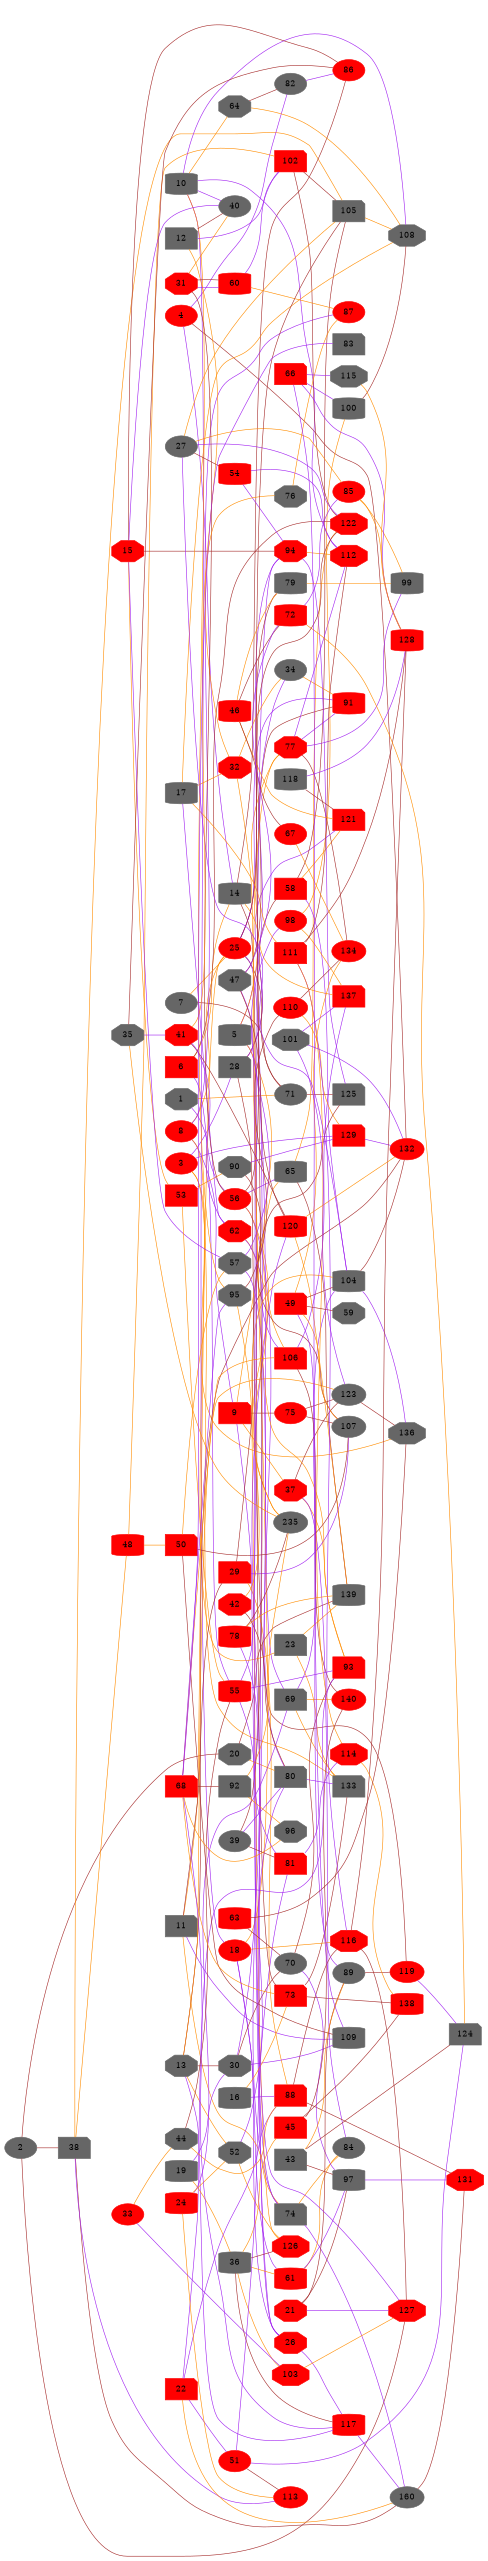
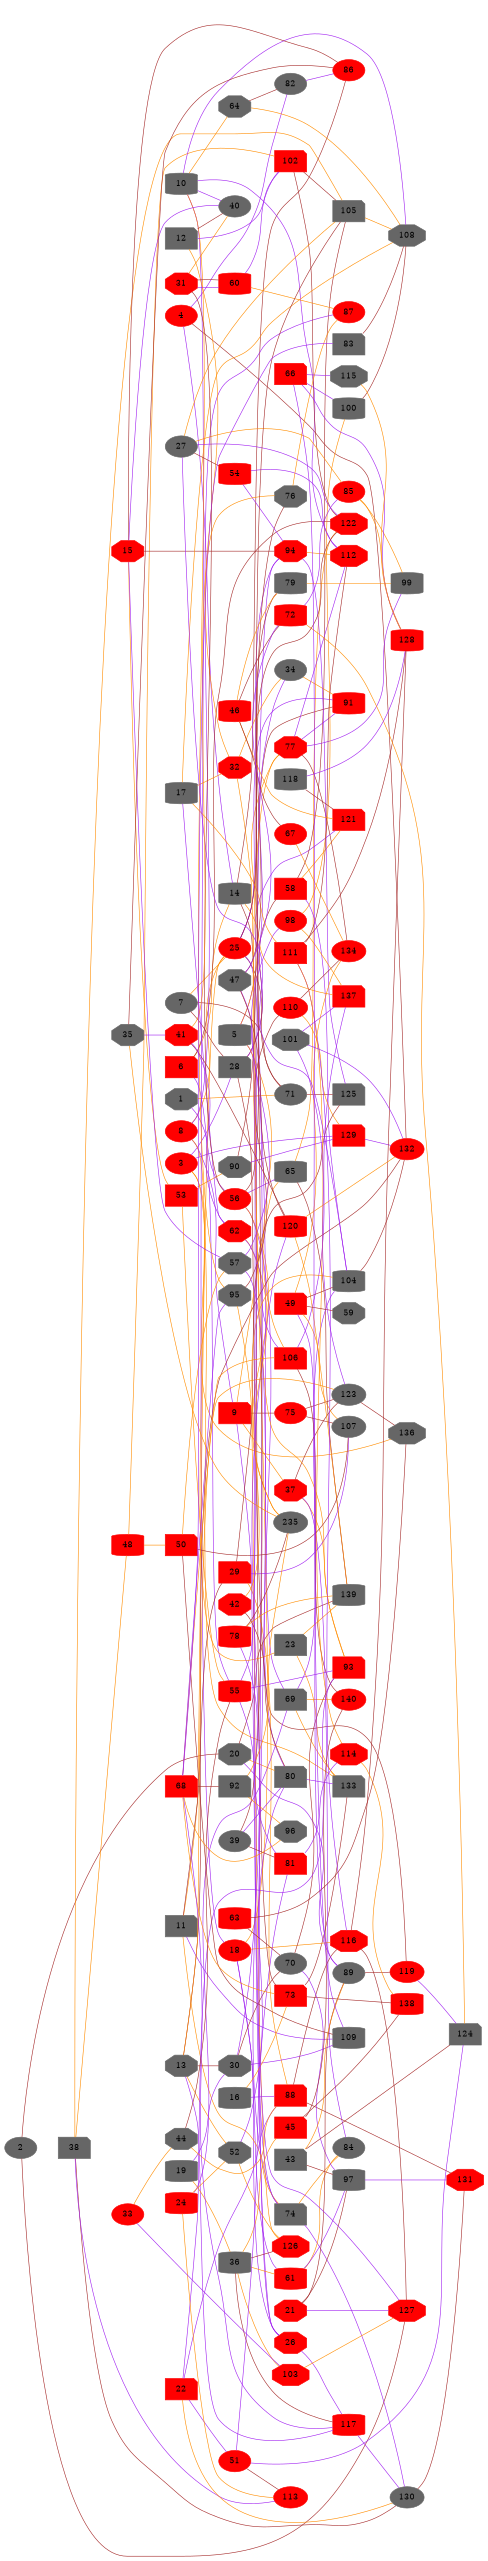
none -> (387, 292)
none -> (207, 1034)
(279, 1326) -> (256, 831)
(392, 1354) -> none
none -> (305, 1811)
(48, 2148) -> none
(407, 2497) -> (407, 2497)
